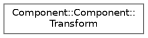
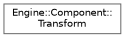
(74, 19) -> (62, 19)
